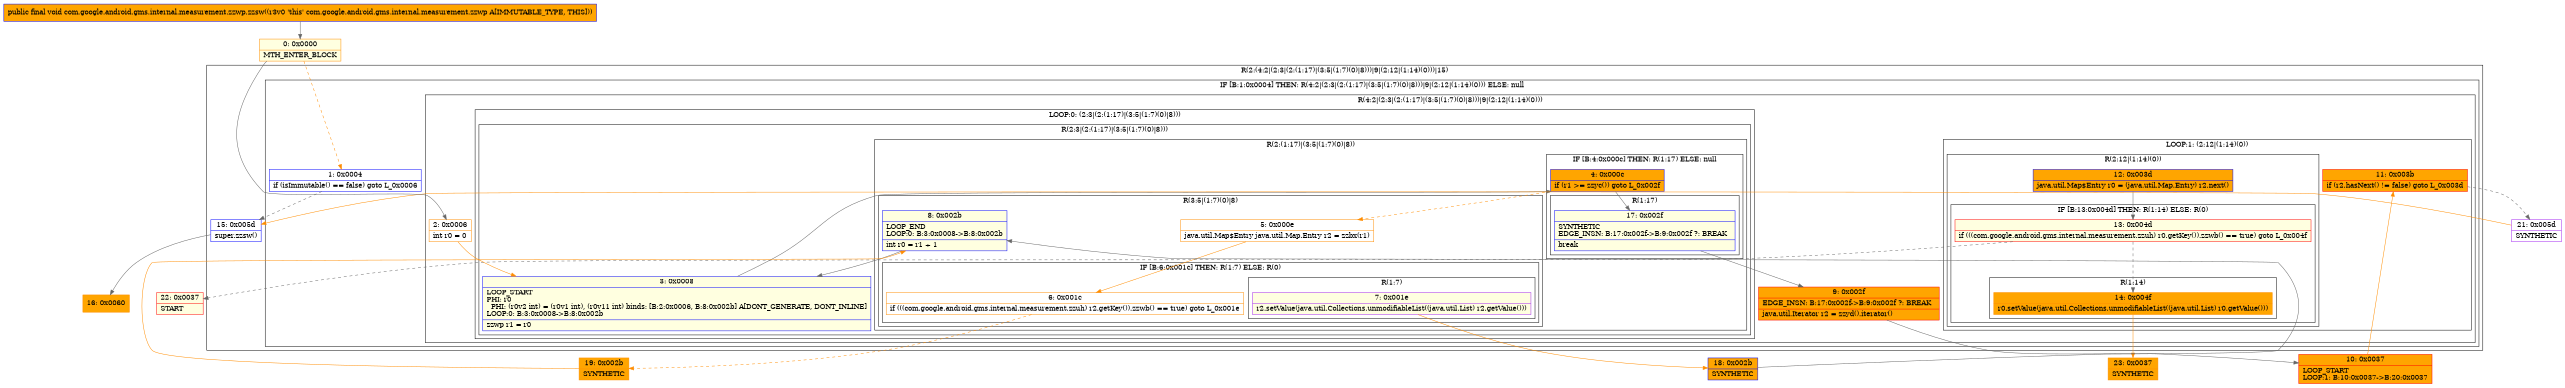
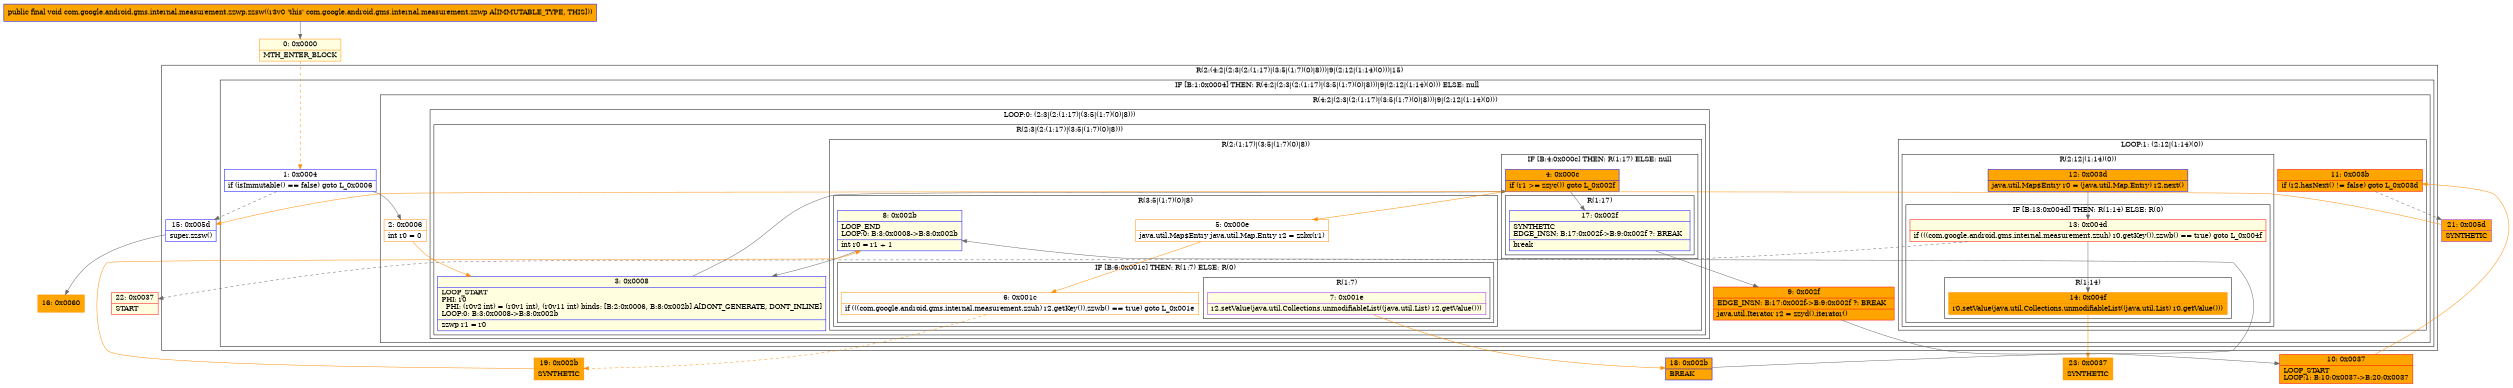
(286, 194) -> (388, 200)
(1457, 206) -> (1412, 206)
(2536, 231) -> (2467, 231)
(2133, 265) -> (2088, 265)
(1733, 374) -> (1682, 374)
